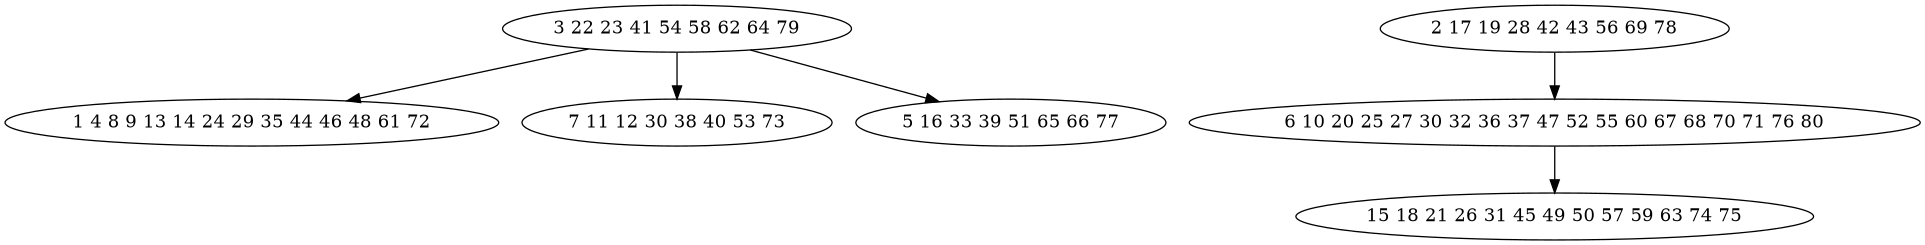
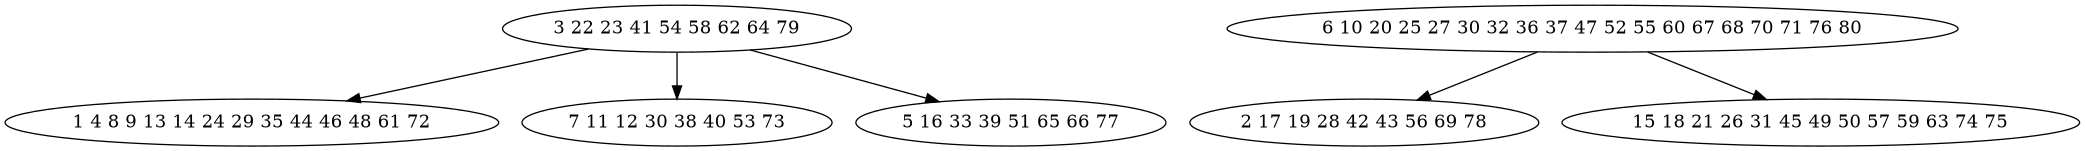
(1555, 69) -> (1483, 74)
